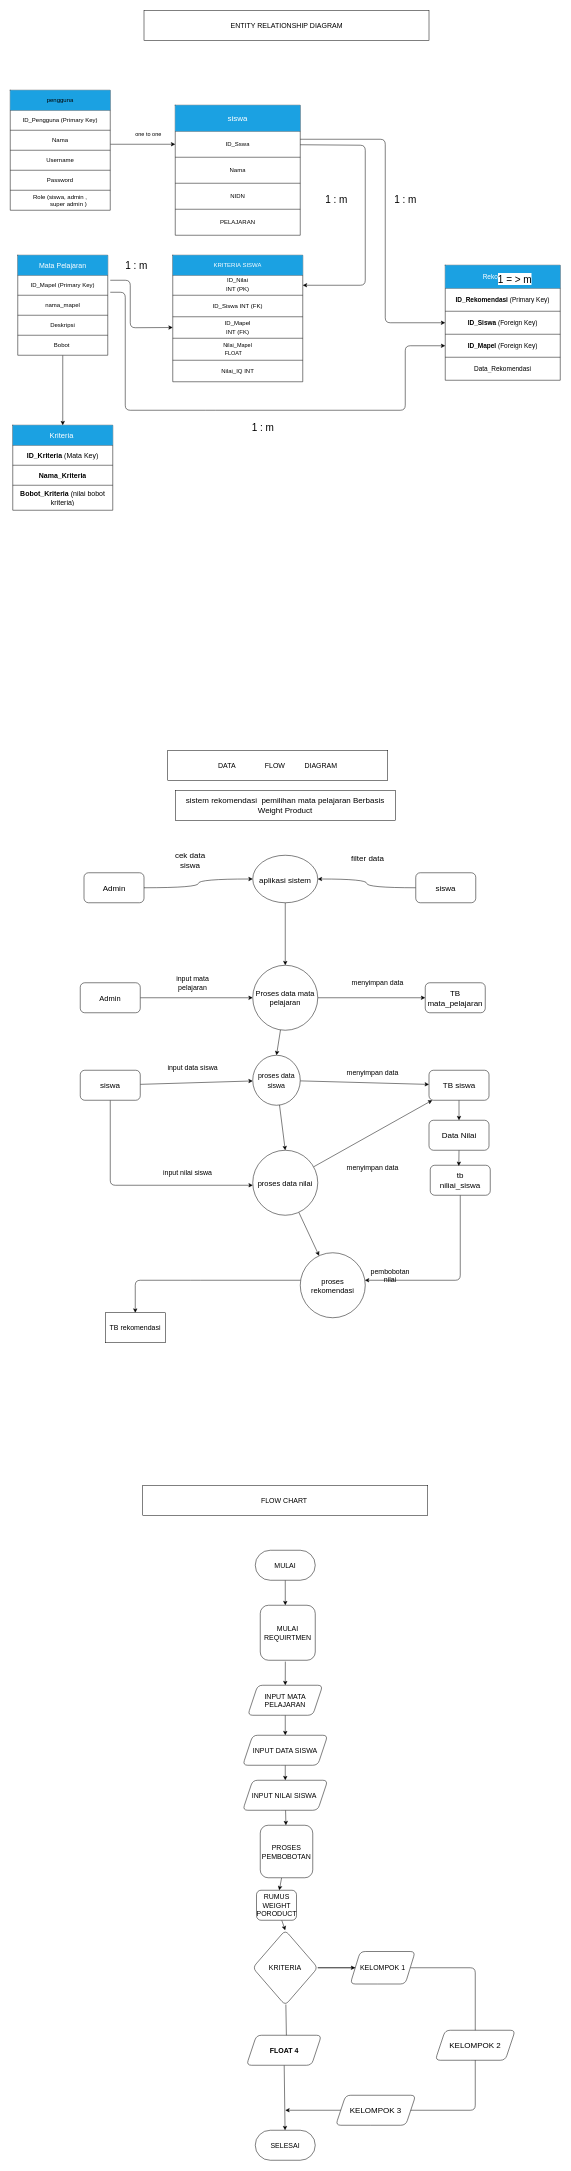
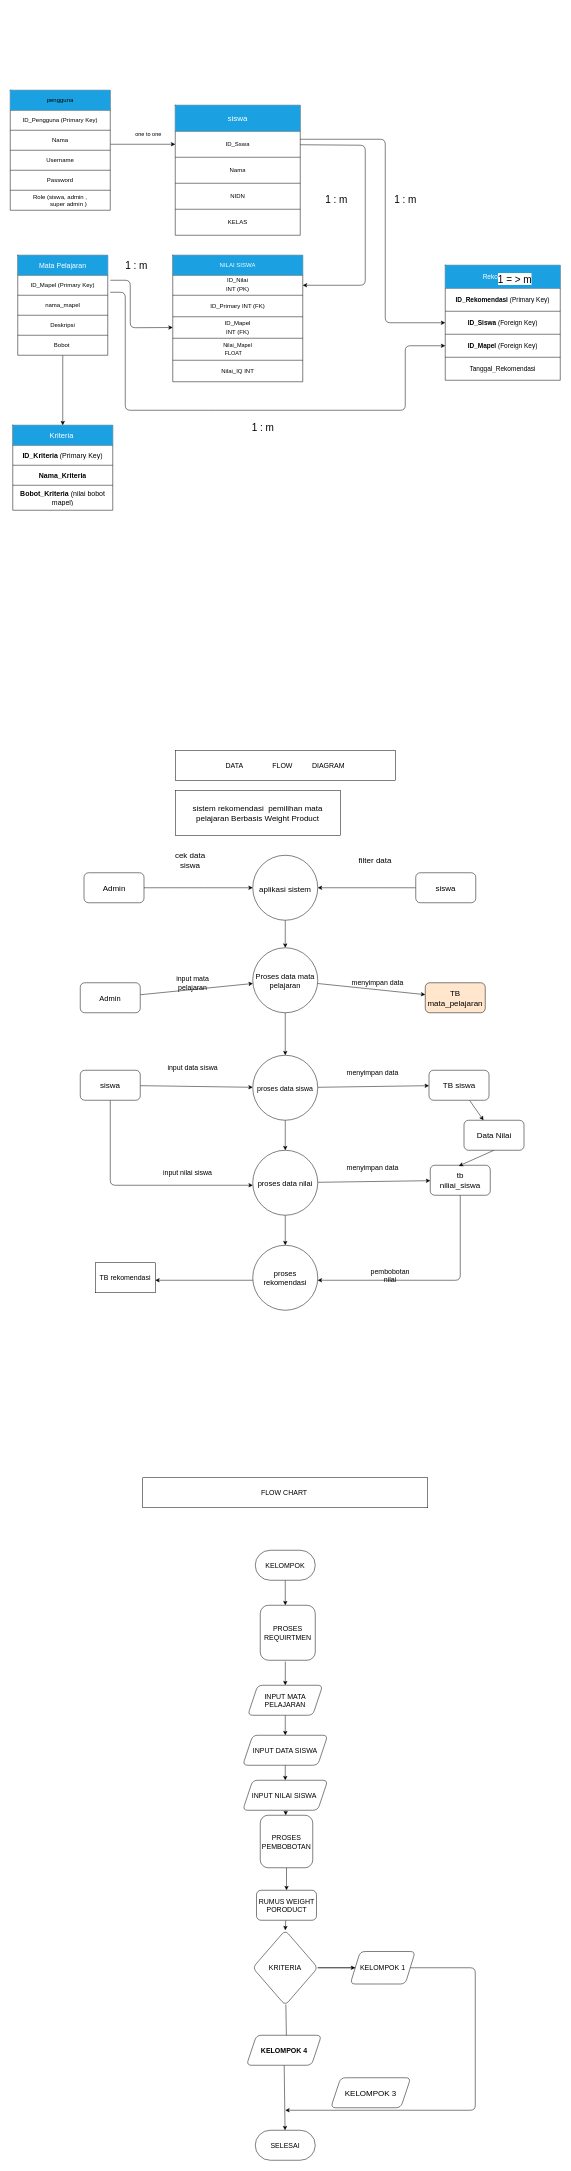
(287, 25) -> none
(238, 222) -> (238, 222)
(238, 265) -> (238, 265)
(238, 306) -> (238, 306)
(503, 369) -> (503, 369)
(63, 455) -> (63, 455)
(63, 498) -> (63, 498)
(278, 765) -> (285, 765)
(285, 805) -> (258, 813)
(368, 858) -> (375, 860)
(285, 879) -> (285, 888)
(285, 998) -> (285, 980)
(455, 998) -> (455, 998)
(277, 1080) -> (285, 1088)
(459, 1135) -> (494, 1135)
(319, 1164) -> (425, 1181)
(333, 1285) -> (285, 1278)
(135, 1328) -> (125, 1278)
(285, 1500) -> (285, 1493)
(285, 1565) -> (285, 1565)
(288, 1633) -> (288, 1633)
(287, 1852) -> (287, 1842)
(277, 1905) -> (287, 1905)
(475, 2045) -> none
(284, 2050) -> (284, 2050)
(376, 2110) -> (371, 2093)
